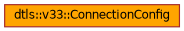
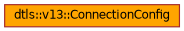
(92, 16) -> (92, 16)
